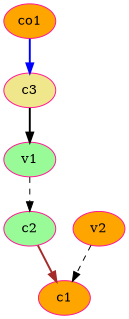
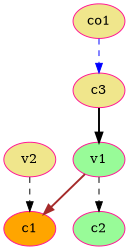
(30, 21) -> (99, 21)
(30, 51) -> (99, 51)
(99, 229) -> (30, 160)
(45, 259) -> (68, 191)
